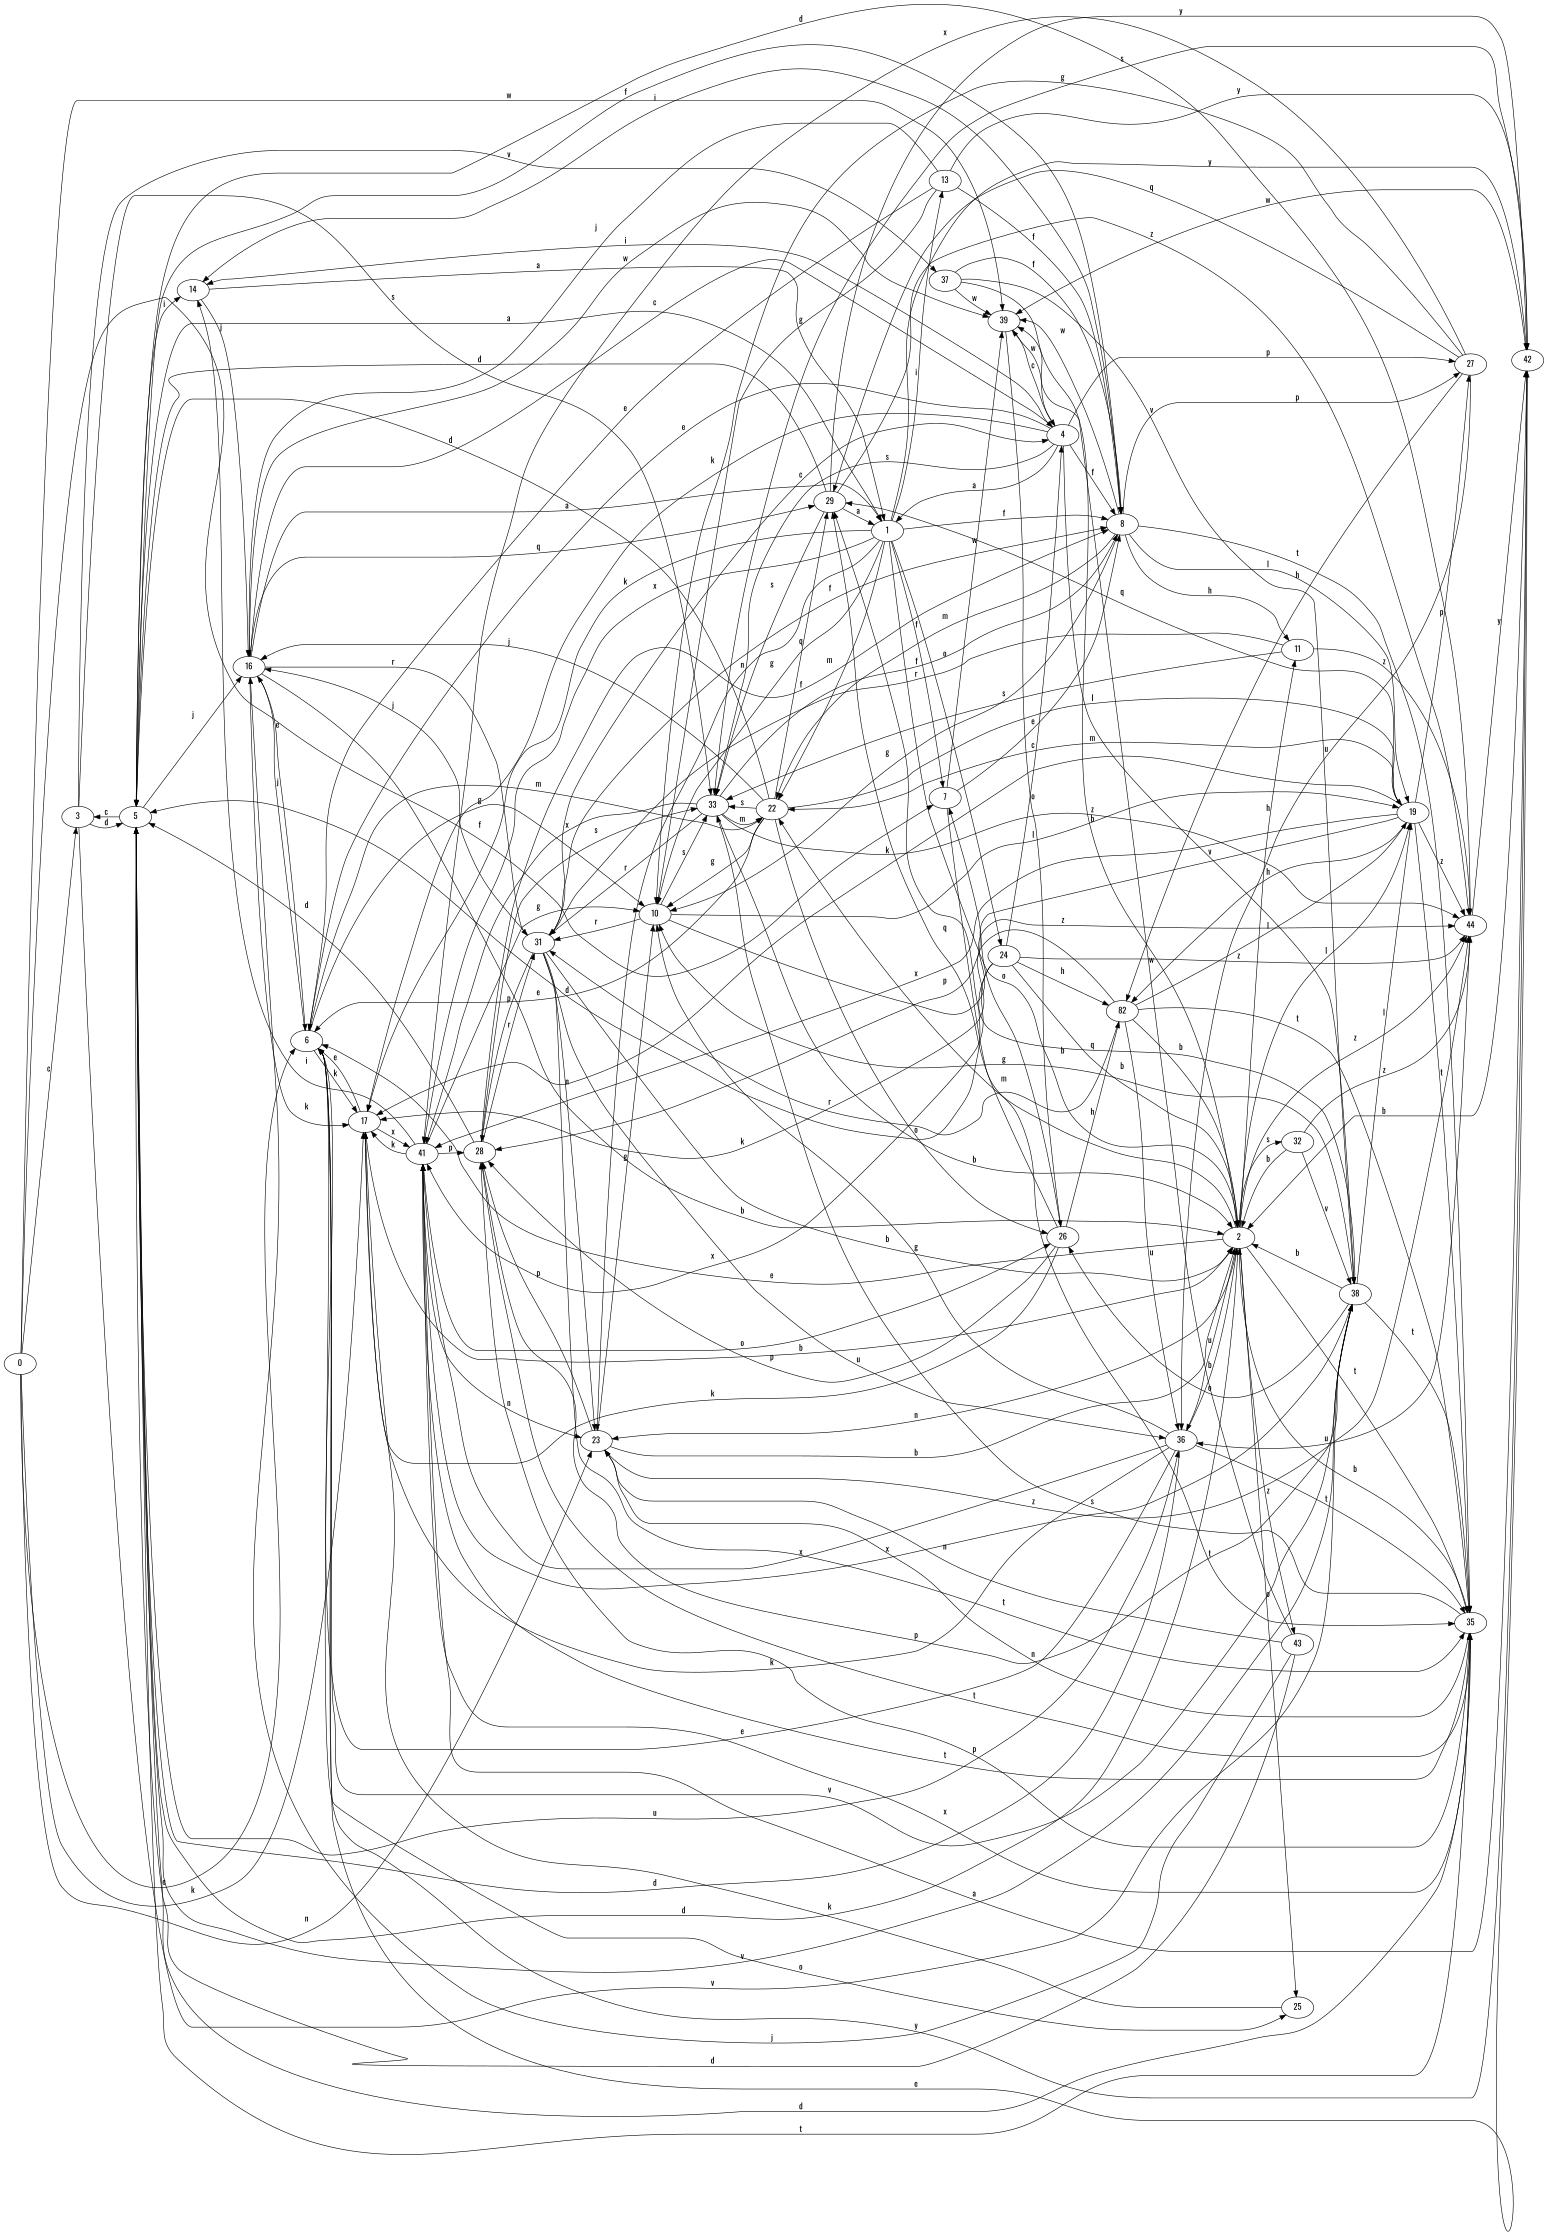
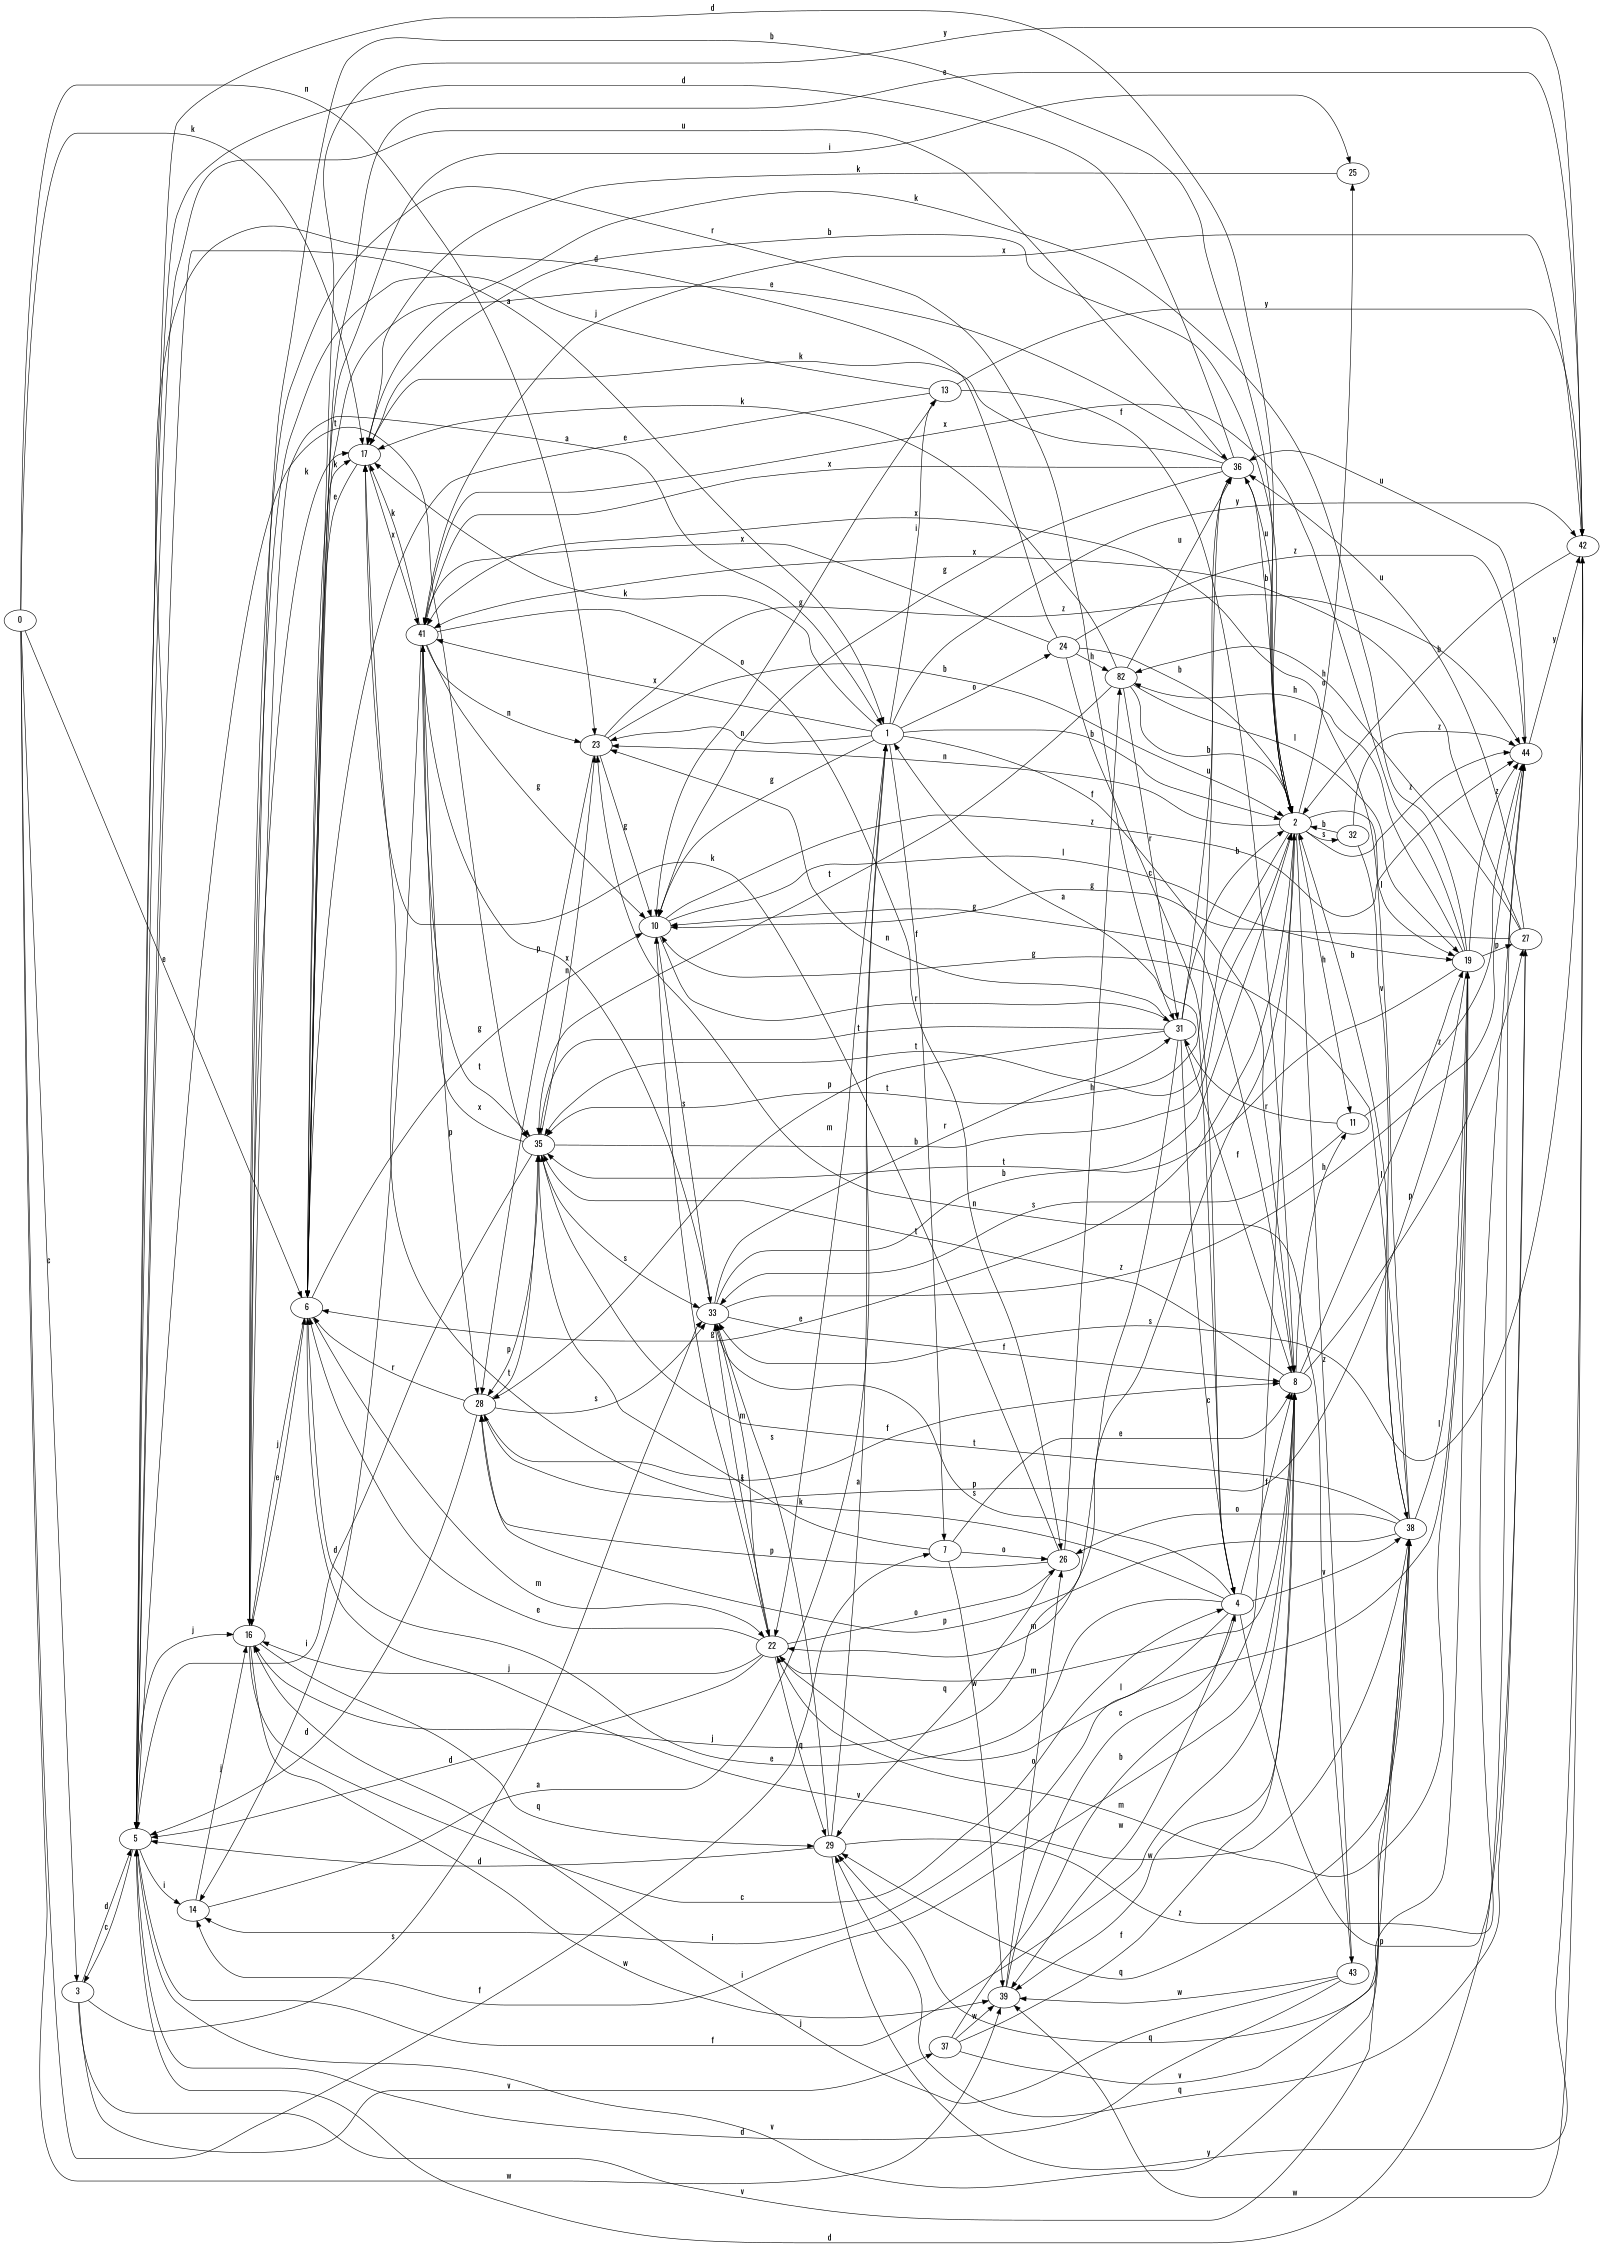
(1006, 1020) -> (1001, 1555)
(506, 1050) -> (386, 1370)
(975, 1894) -> (1004, 251)
(801, 1967) -> (830, 148)
